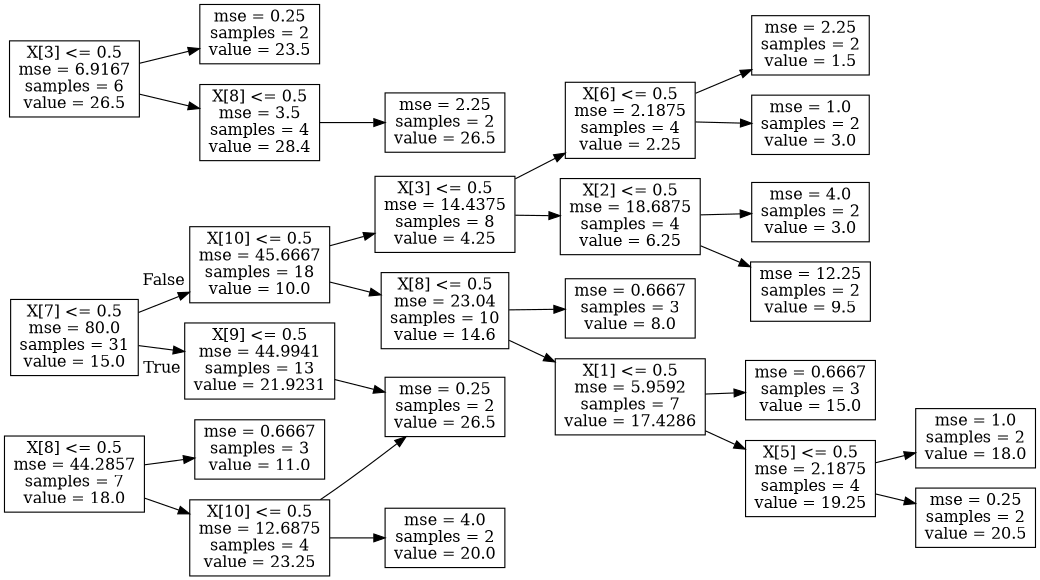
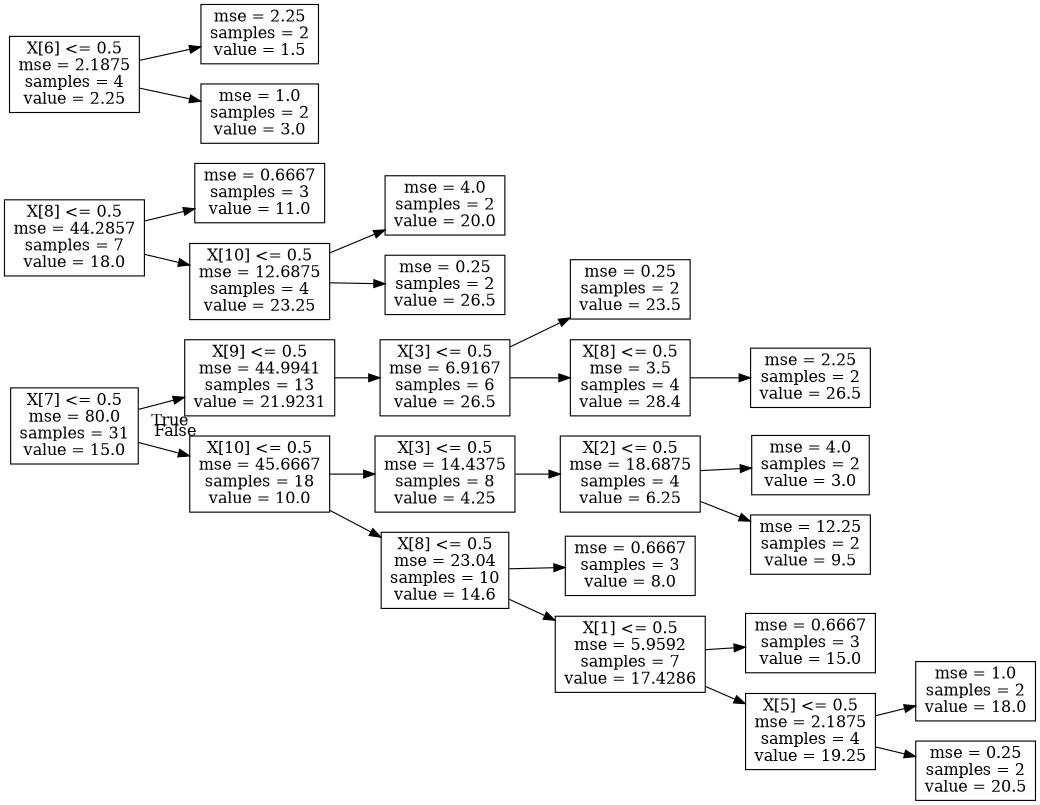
(535, 169) -> none
(354, 384) -> (352, 378)
